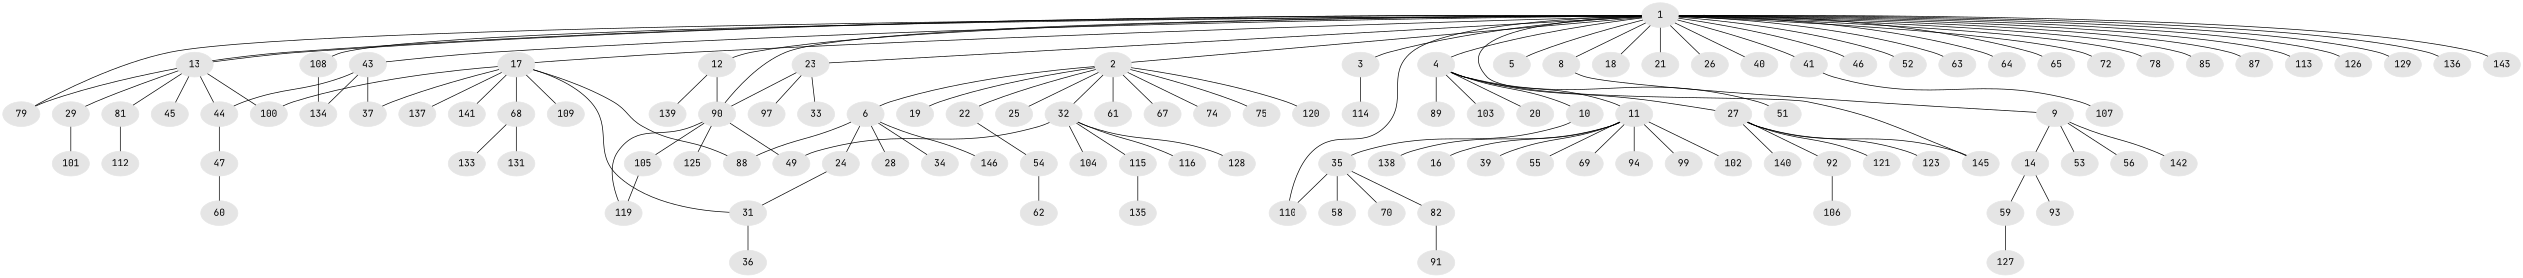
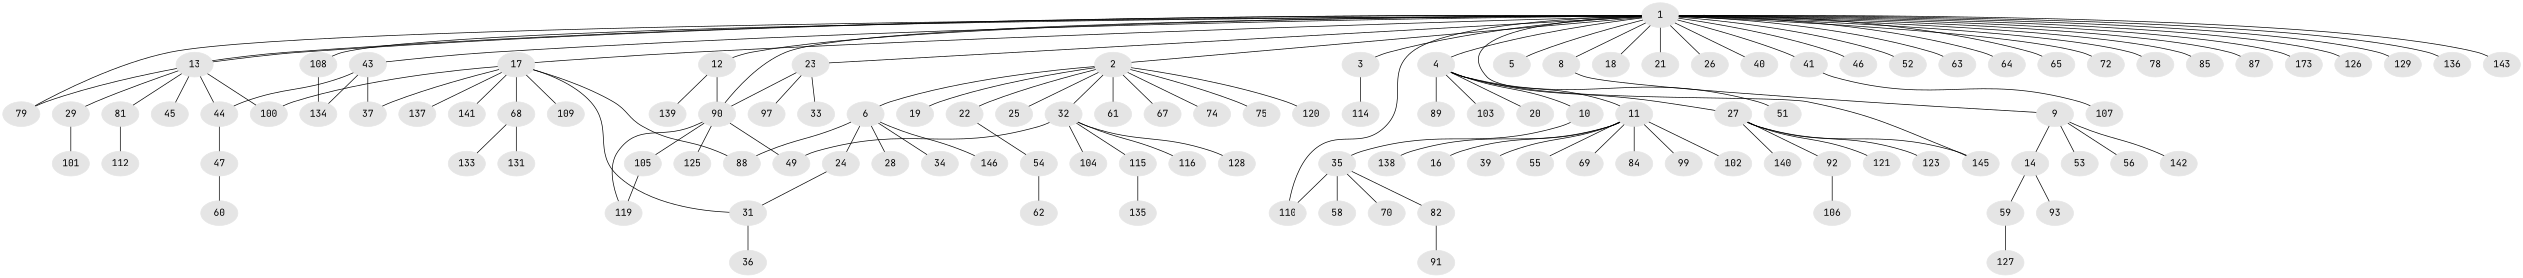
(2304, 65) -> (2304, 65)
(1634, 164) -> (1634, 164)
